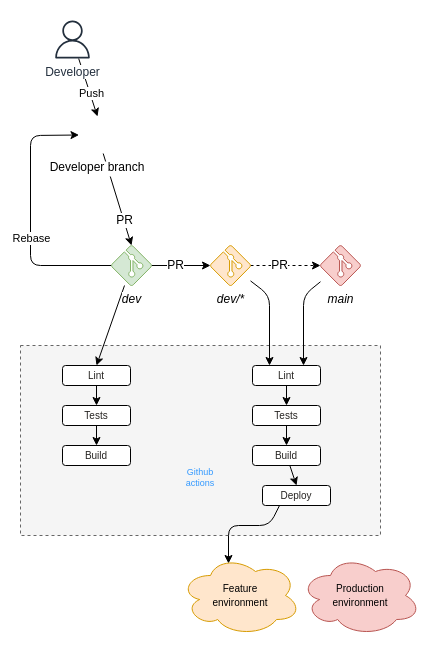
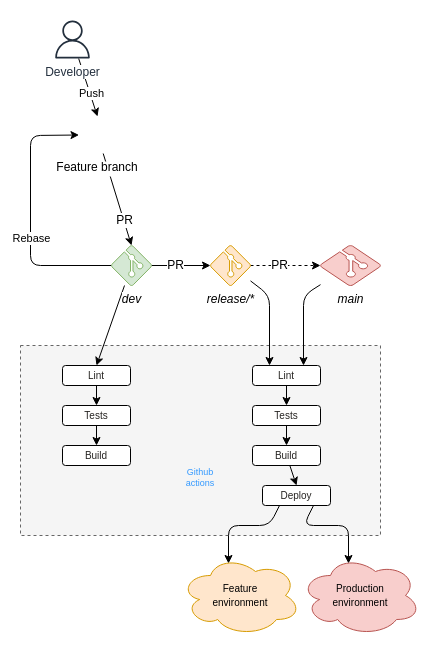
(97, 167) -> (97, 167)
(341, 266) -> (351, 266)
(231, 300) -> (231, 300)
none -> (331, 526)
